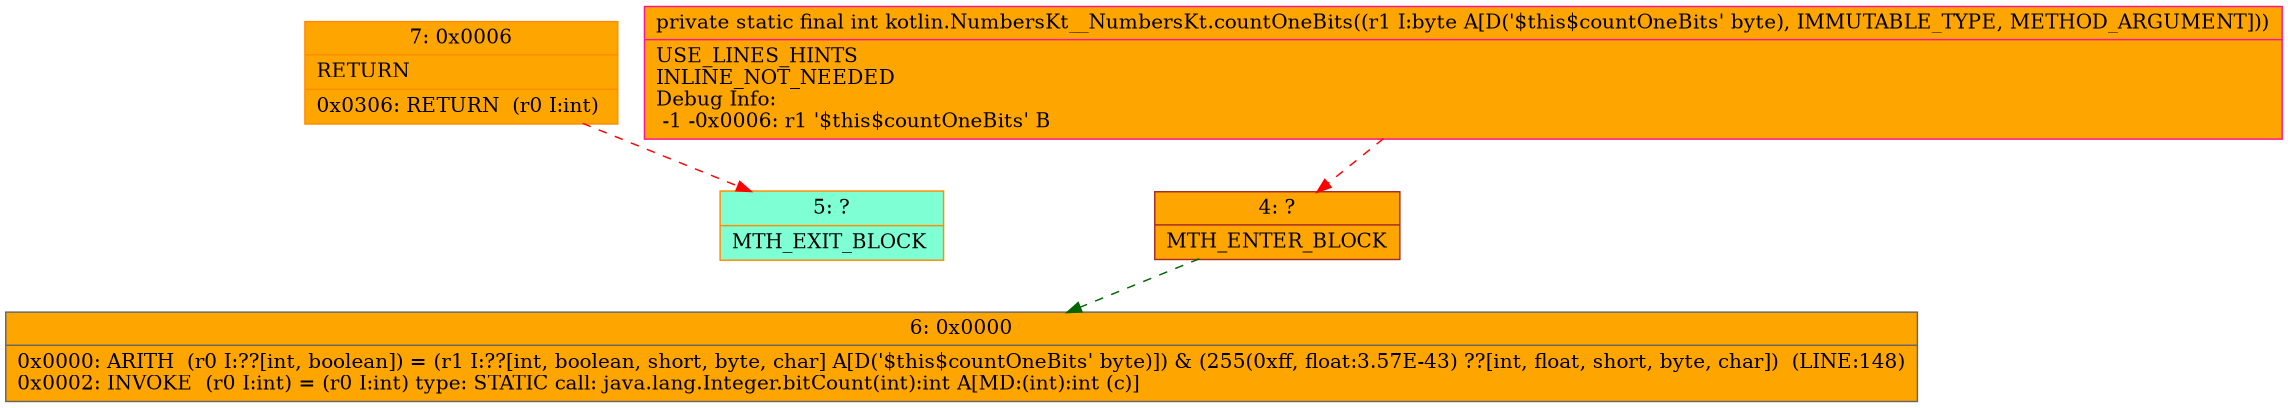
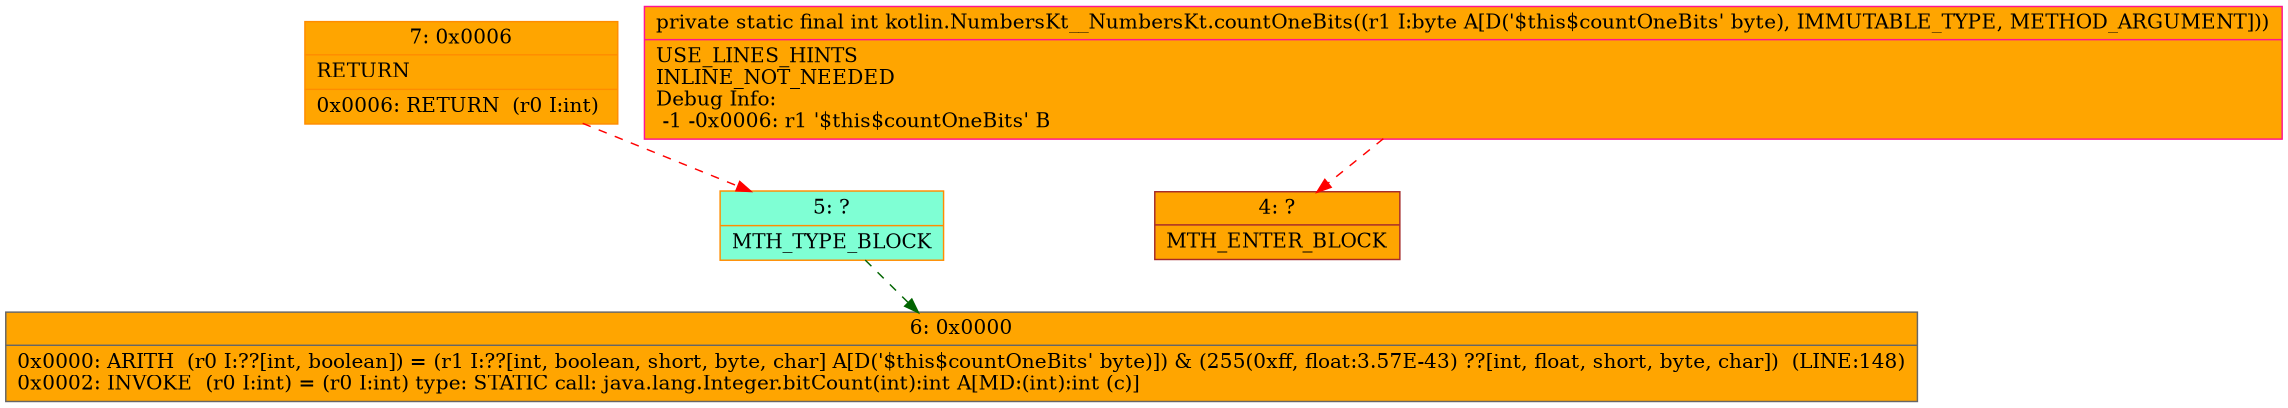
(461, 106) -> (461, 106)
(830, 242) -> (832, 242)
(1140, 283) -> (887, 281)
